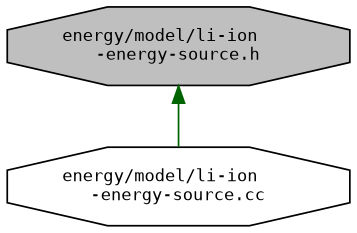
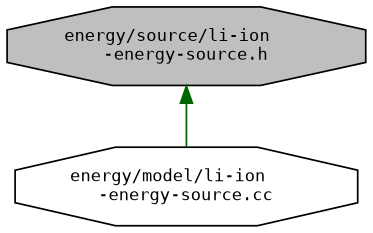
(179, 46) -> (186, 46)
